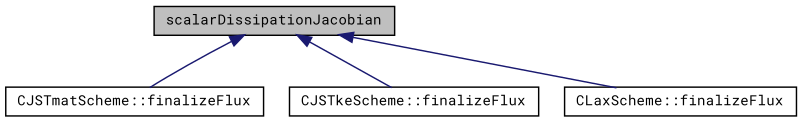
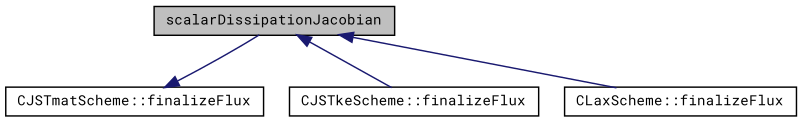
(190, 64) -> (219, 59)
